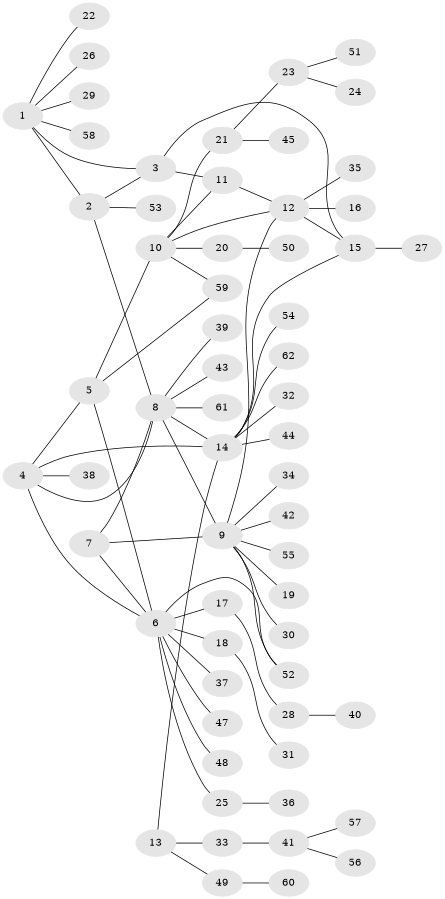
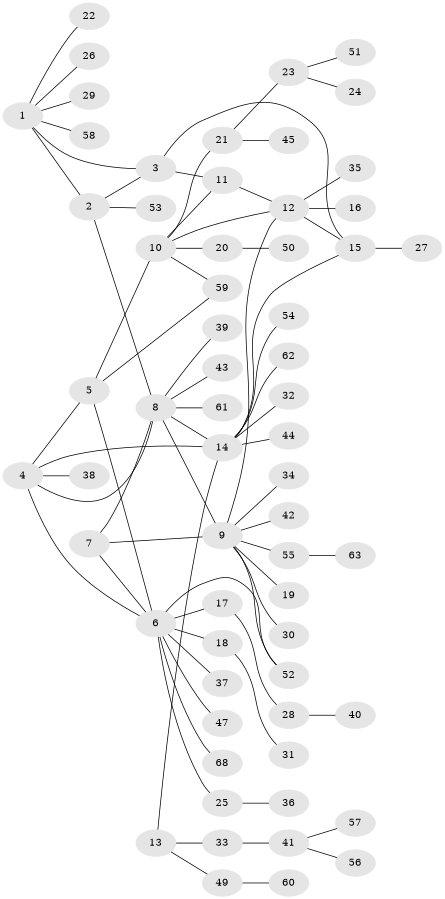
none -> (355, 556)
(222, 763) -> (222, 763)
